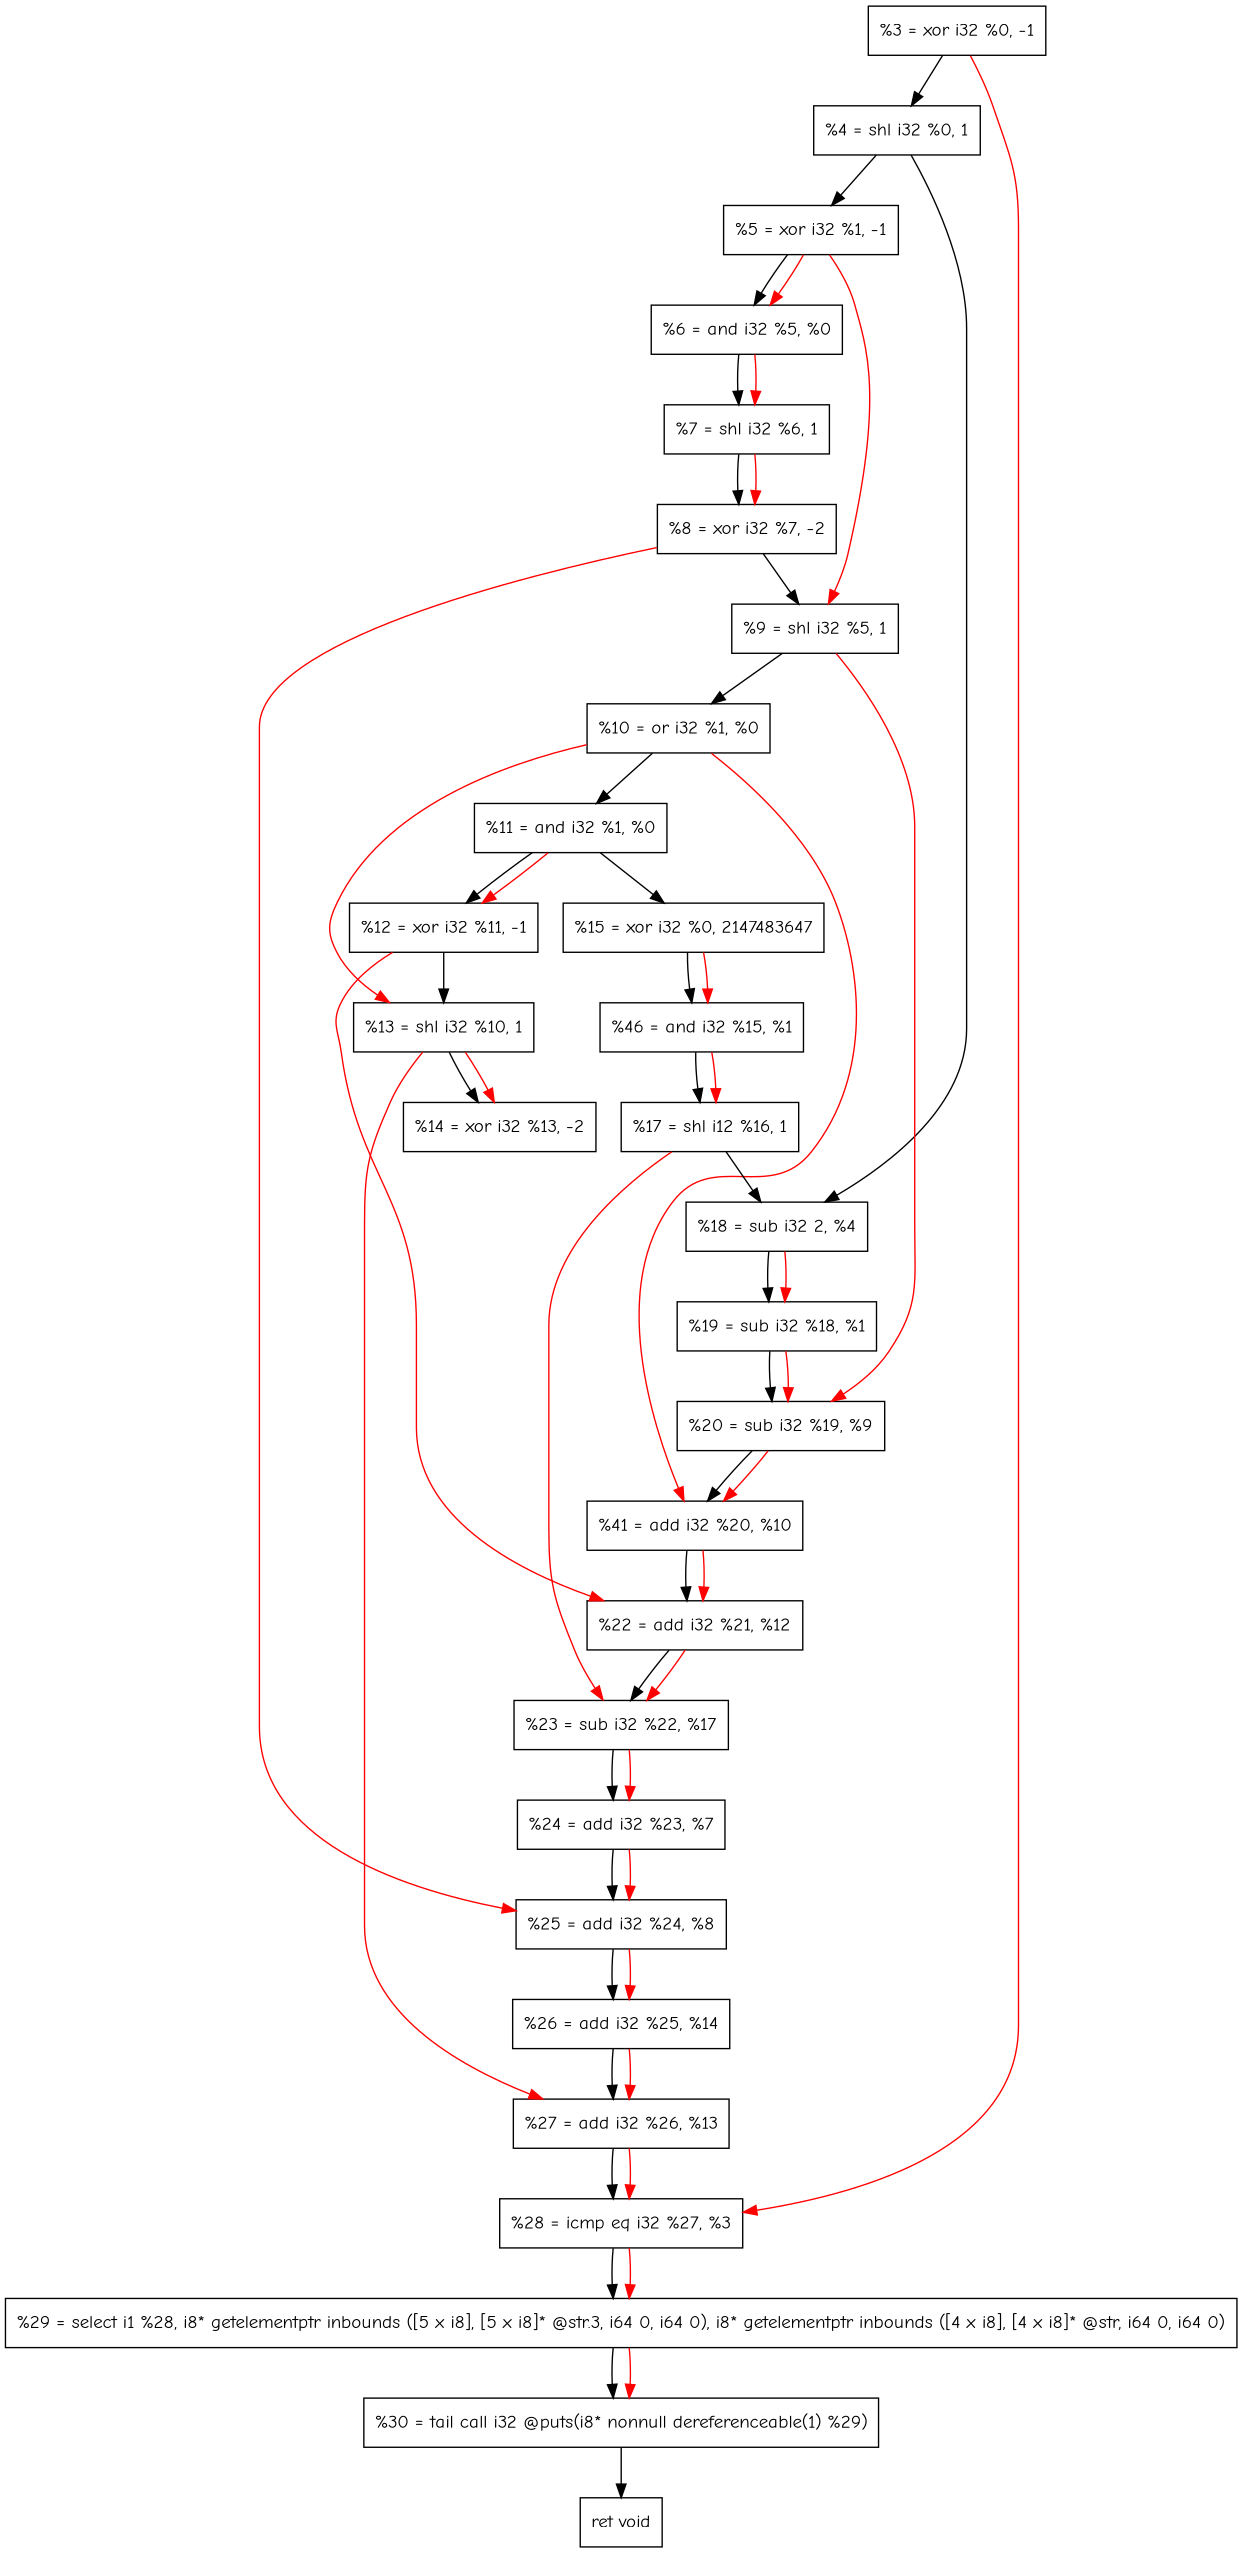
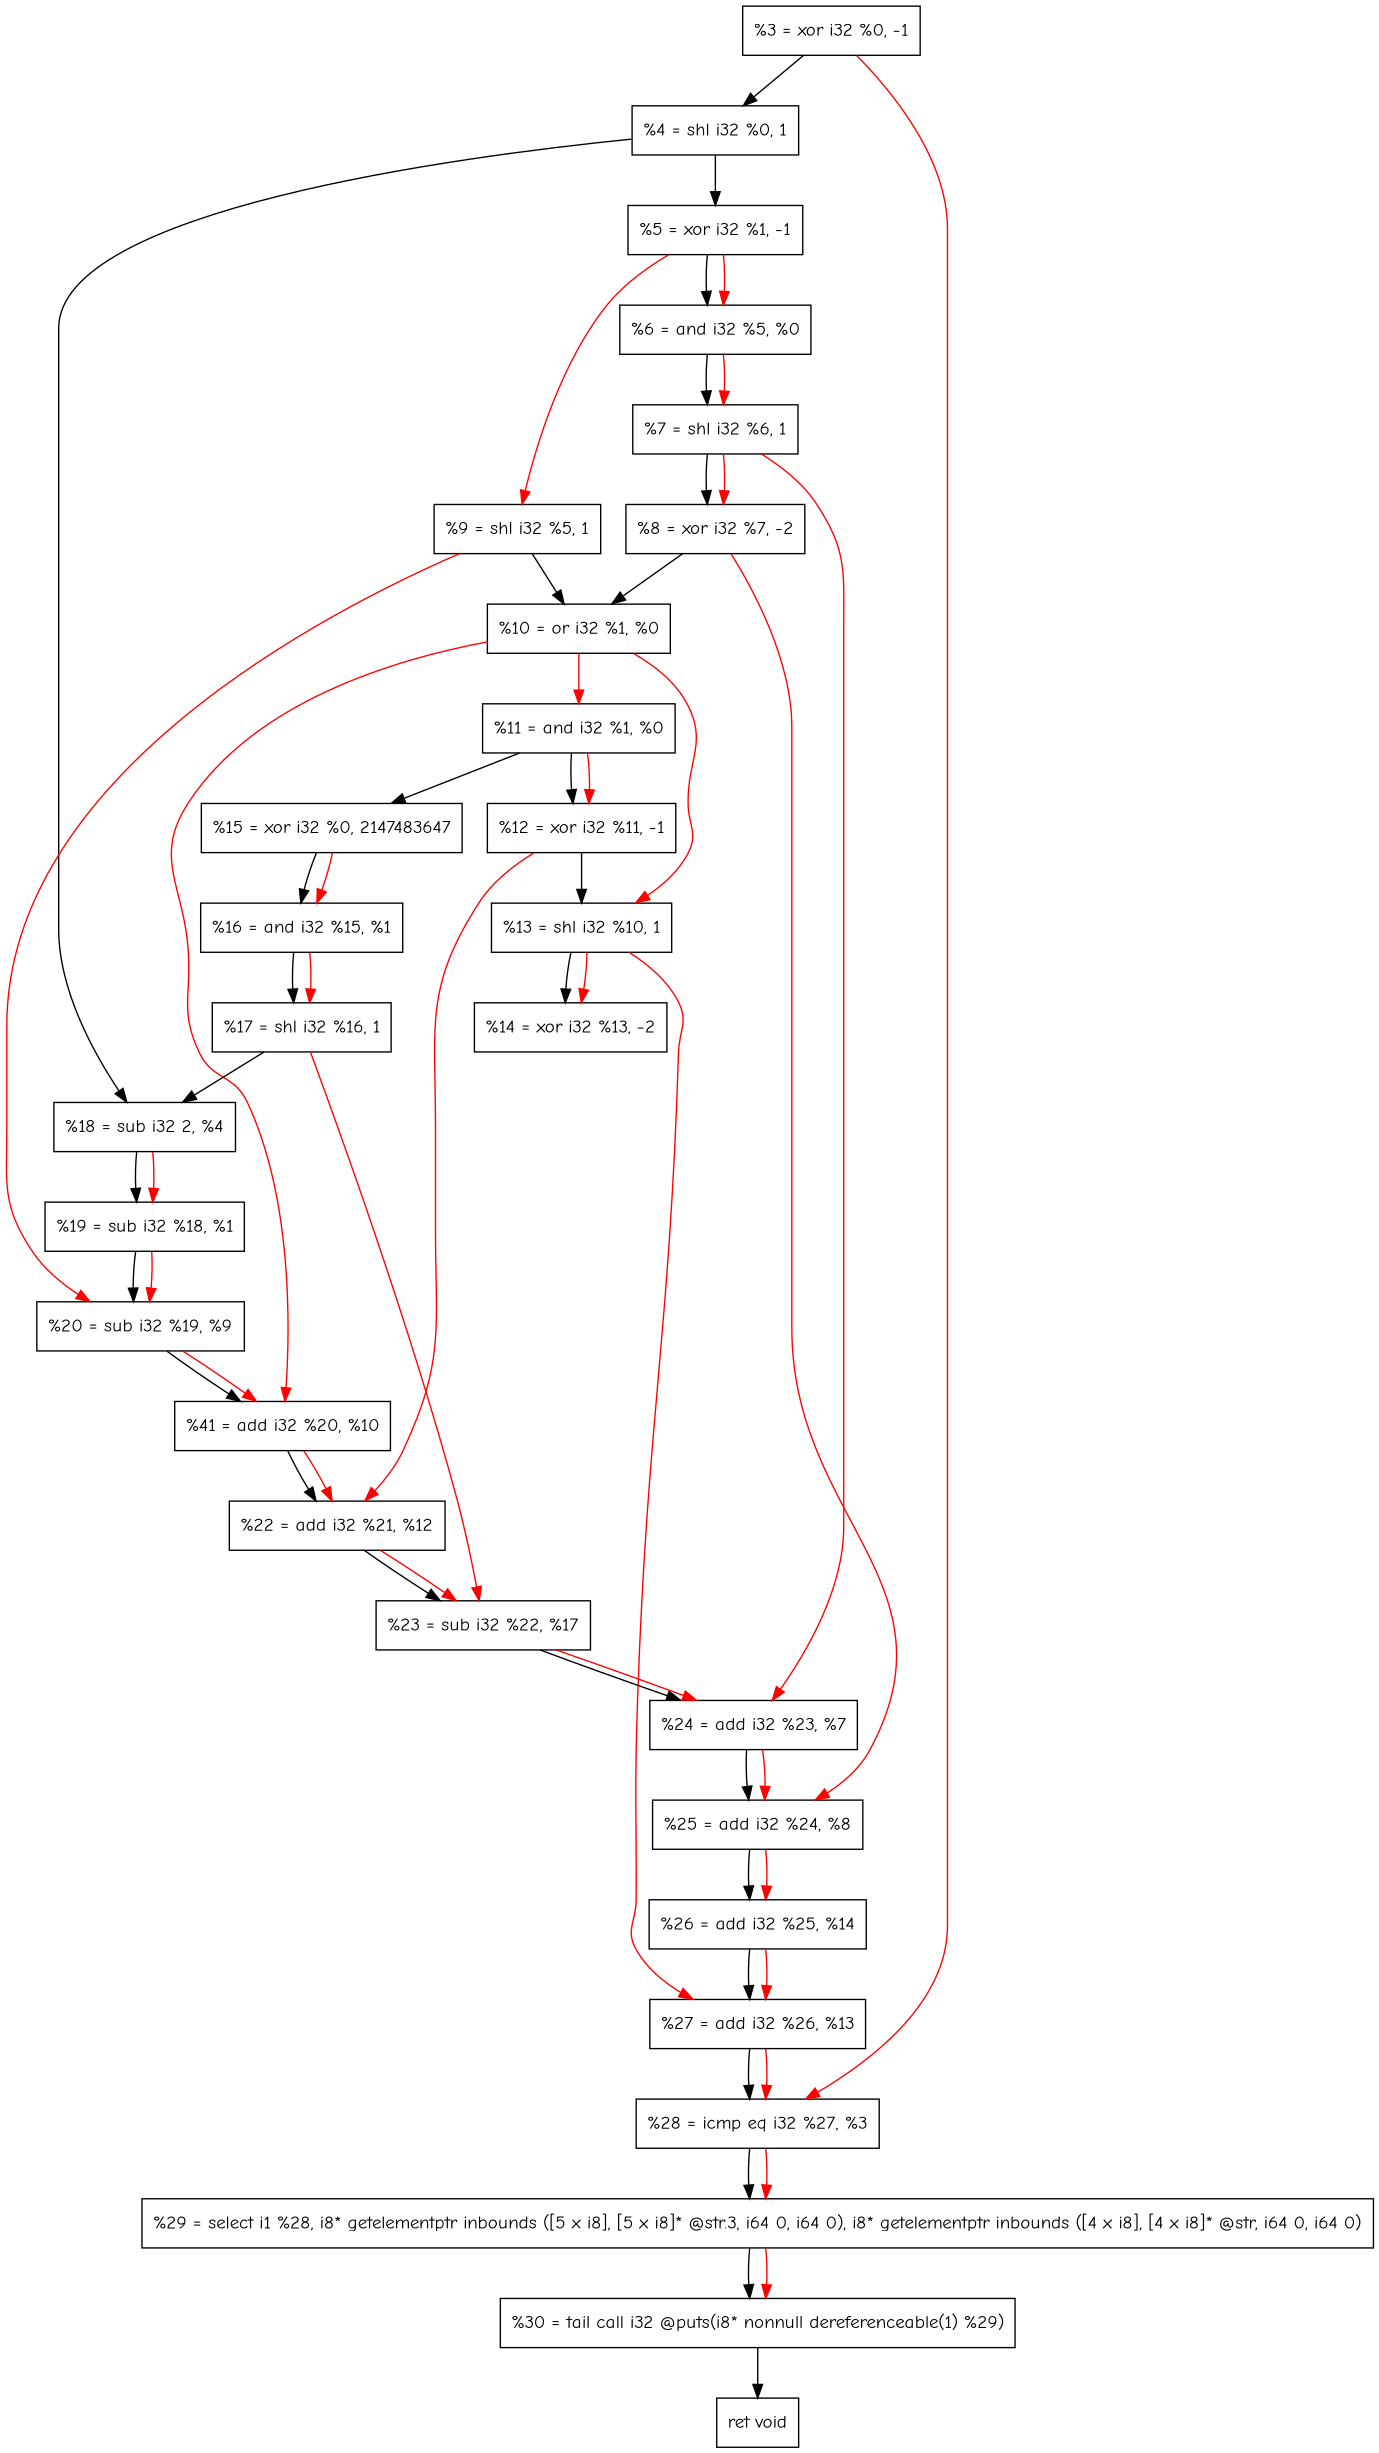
(777, 573) -> (653, 575)
(630, 774) -> (579, 672)
(702, 1027) -> (302, 928)
none -> (844, 1064)
(710, 1127) -> (302, 1027)
